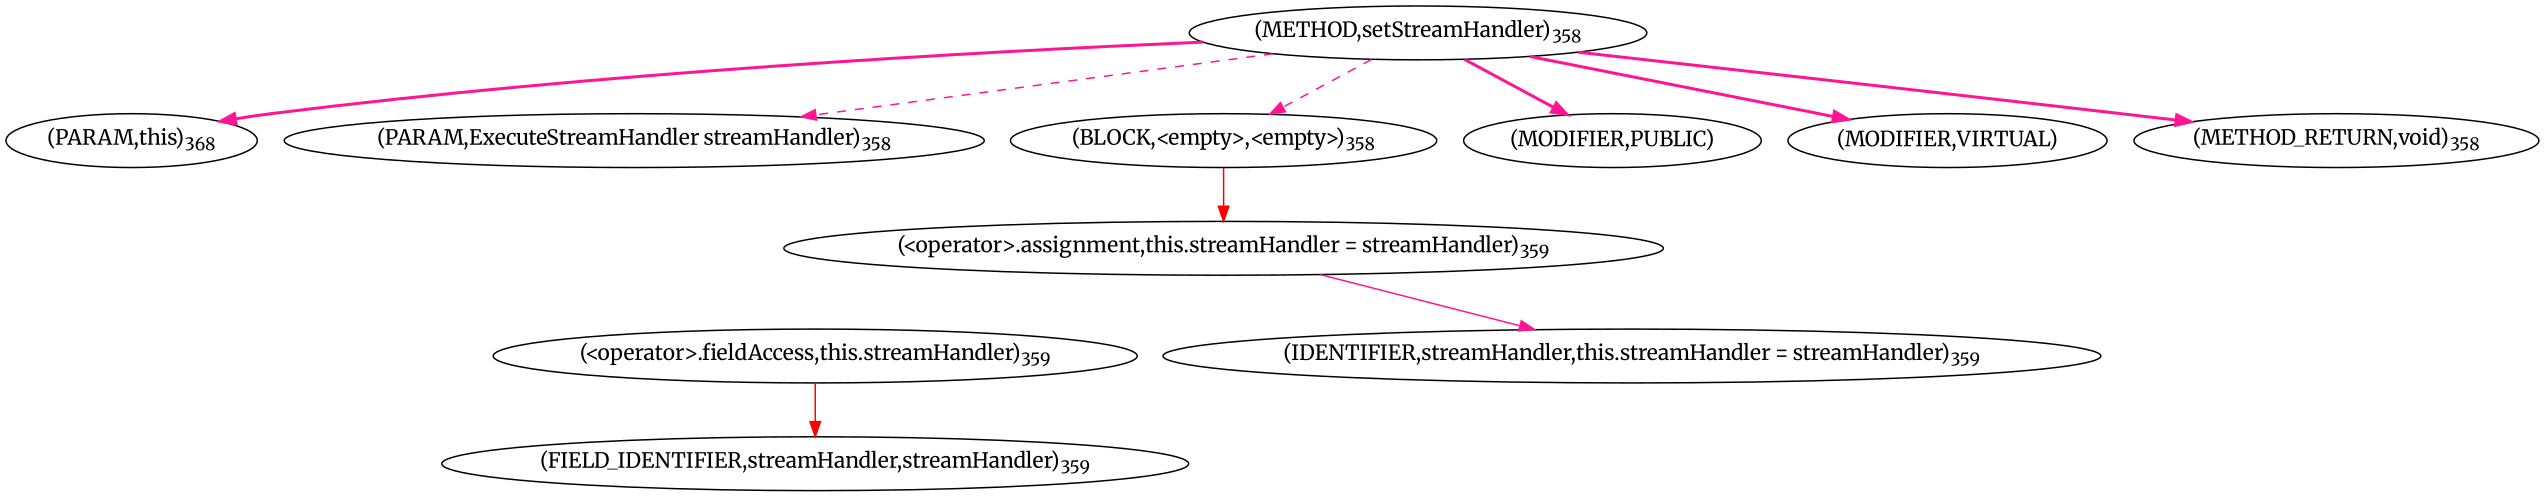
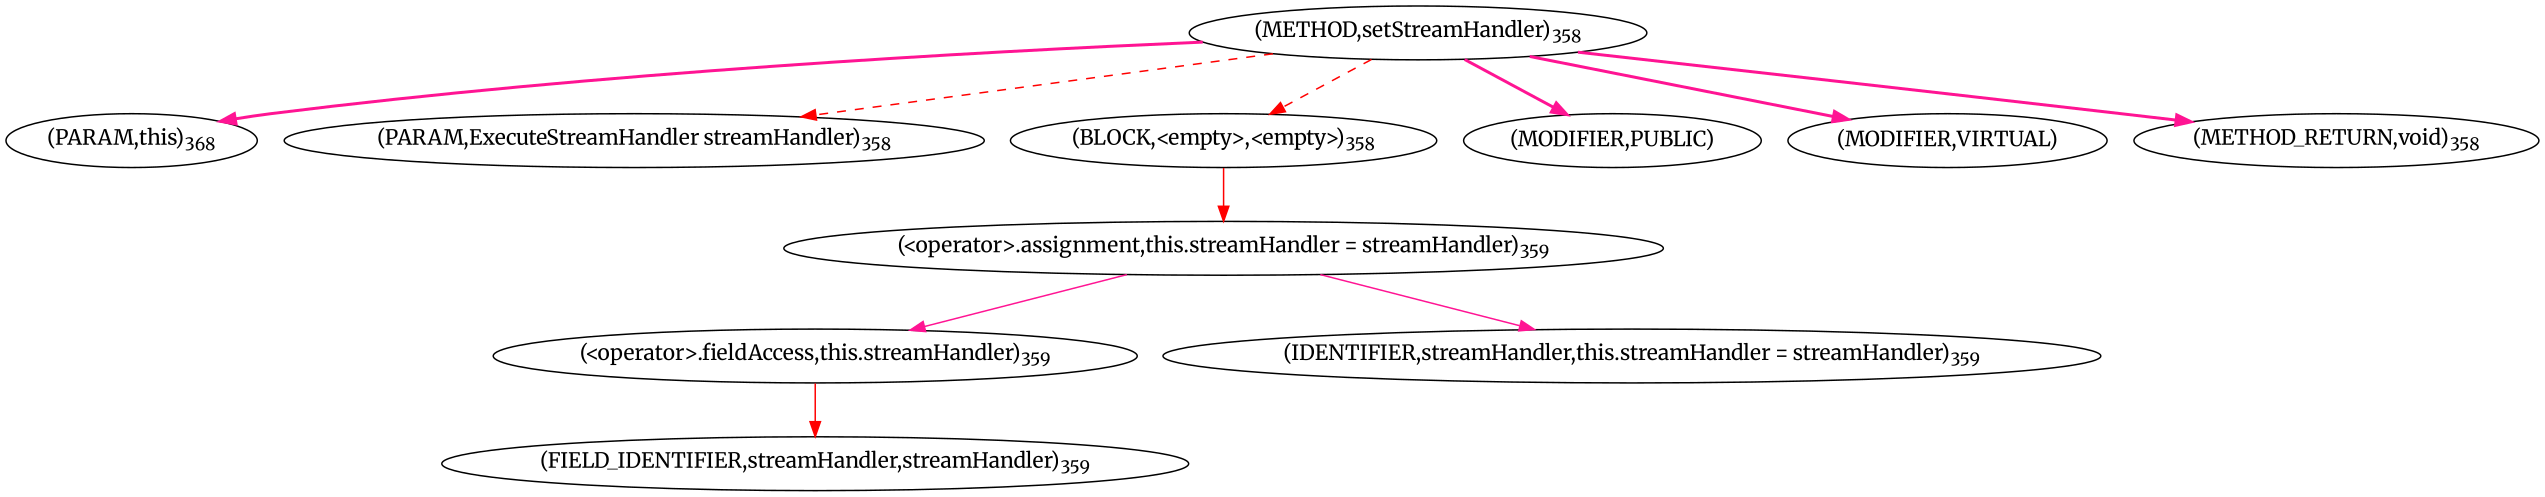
(1327, 83) -> (1327, 83)
(1044, 84) -> (1044, 84)
none -> (1026, 301)
